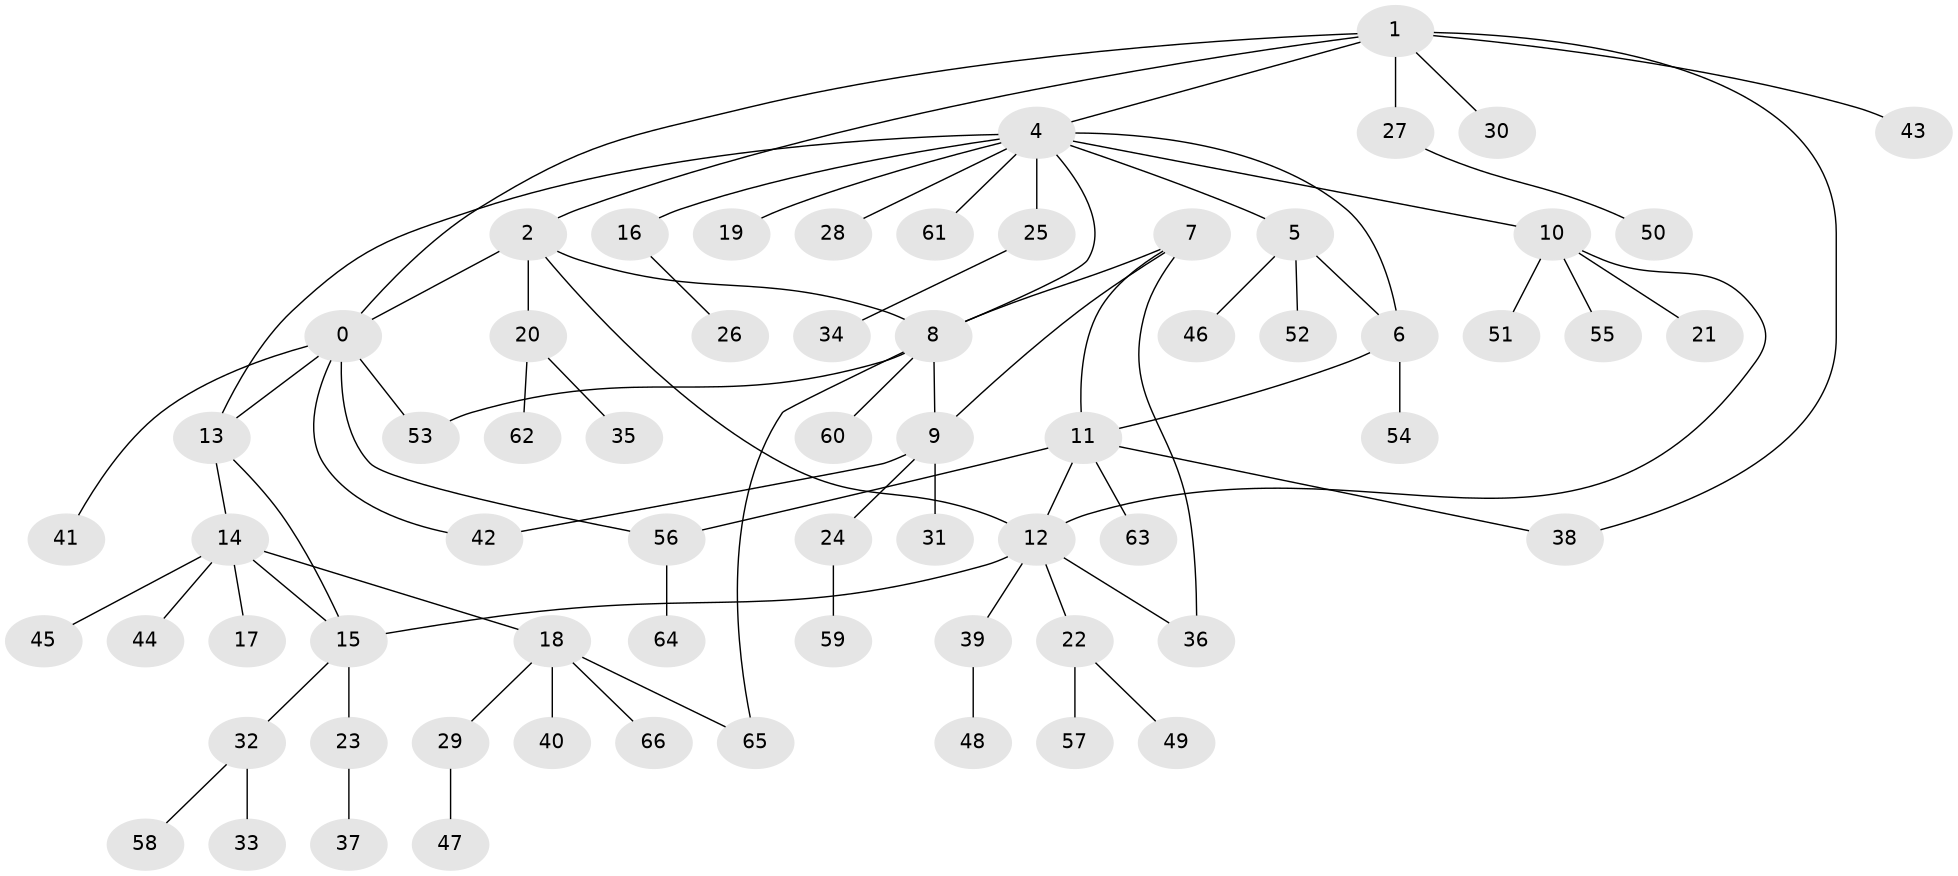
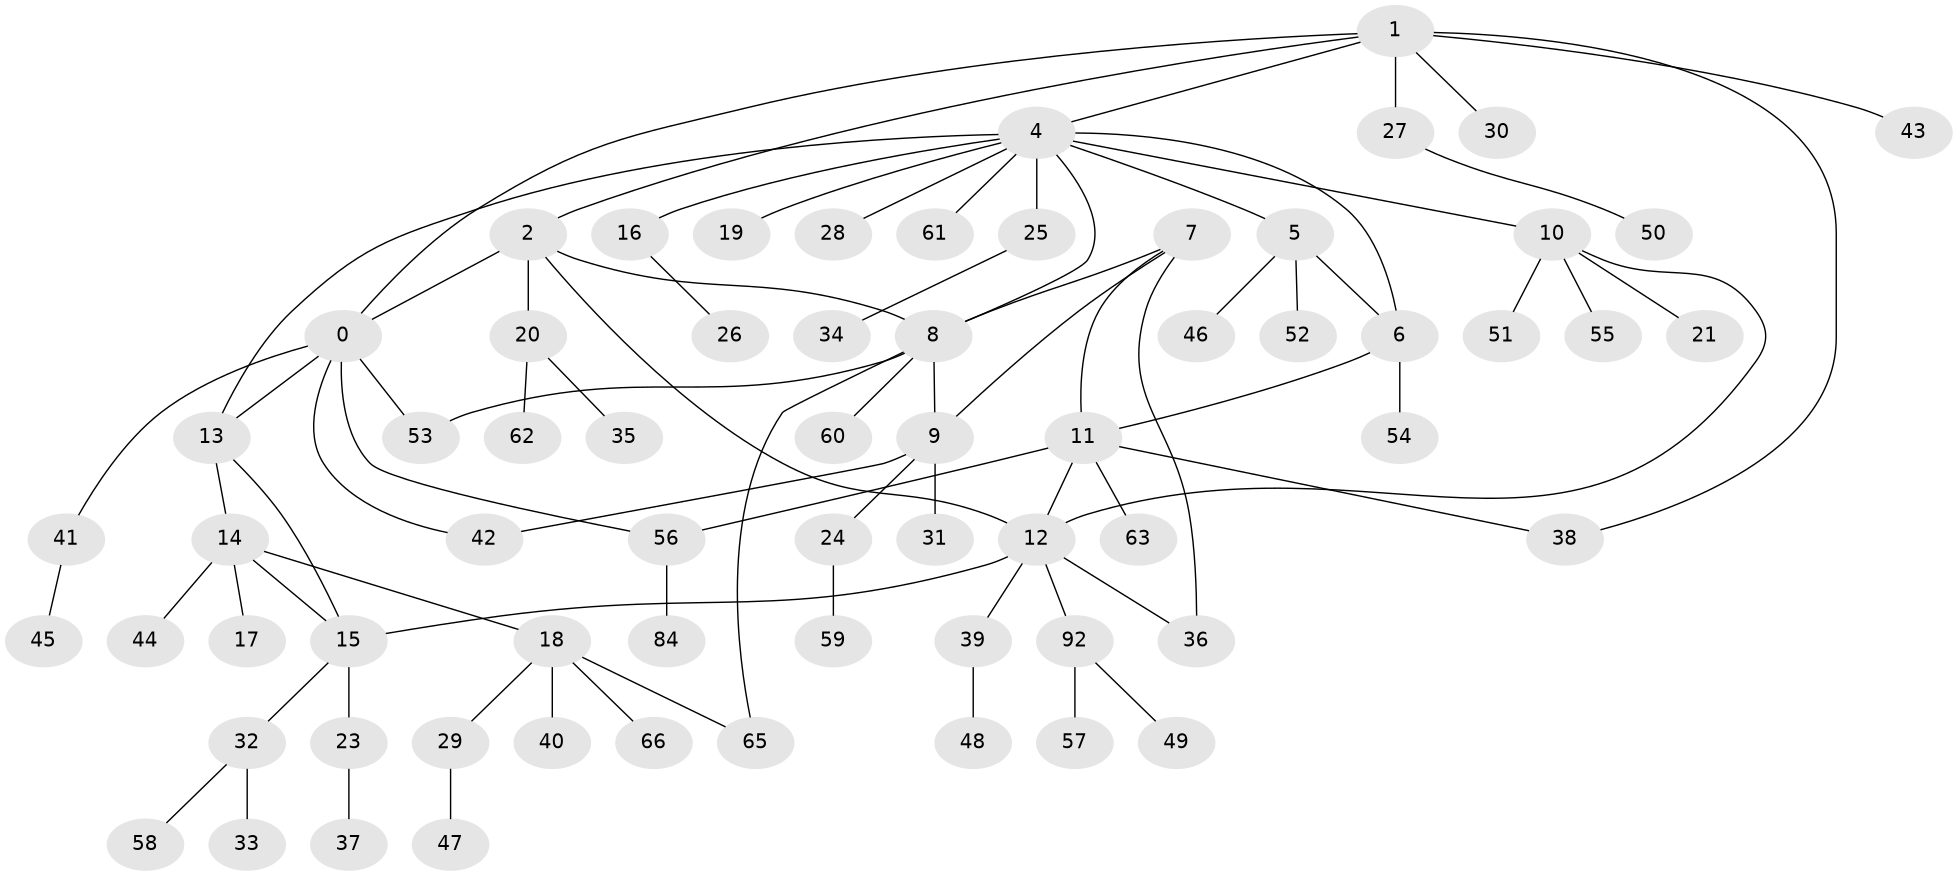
(137, 590) -> (55, 590)
(667, 641) -> (667, 641)
(1075, 641) -> (1075, 641)
